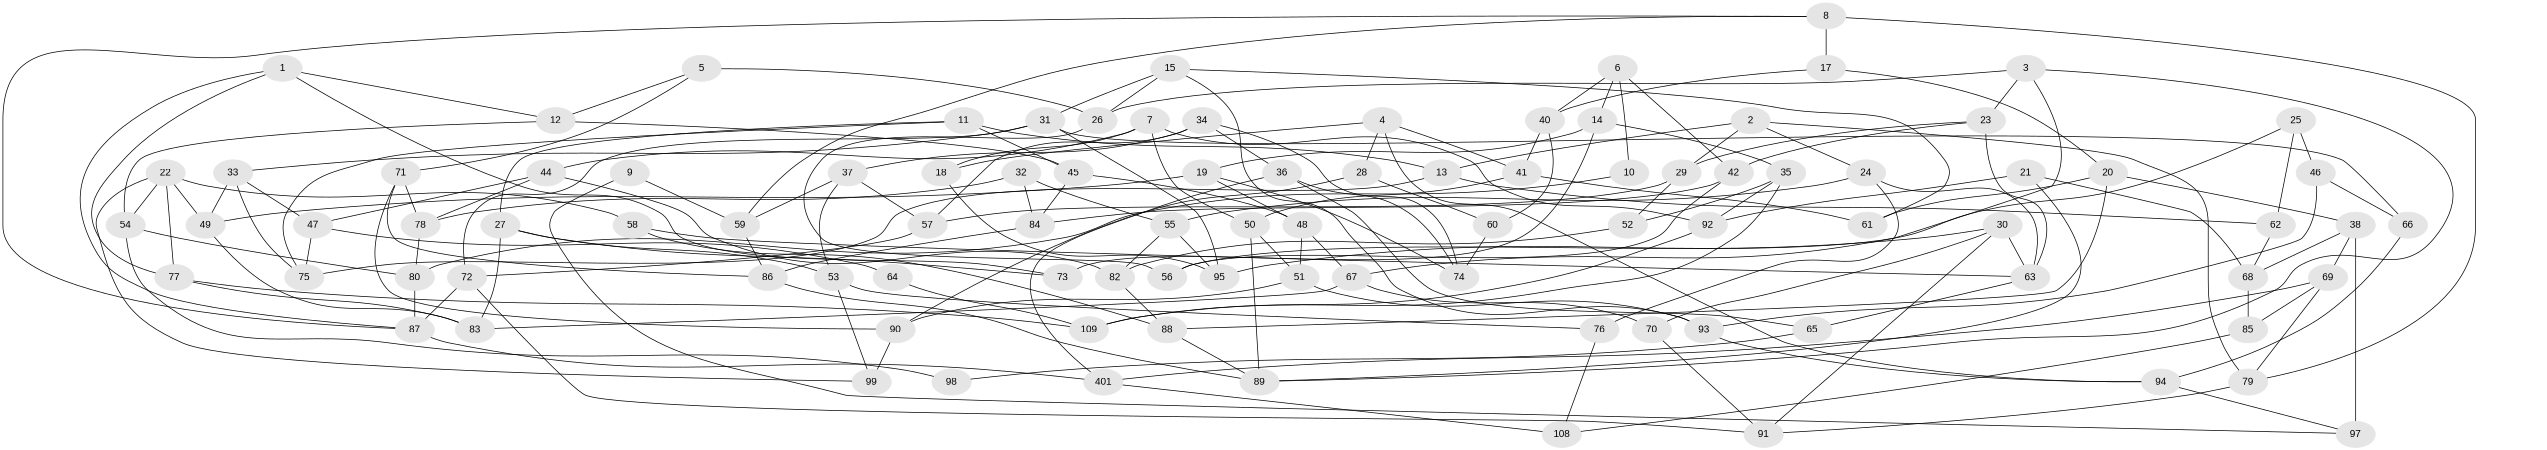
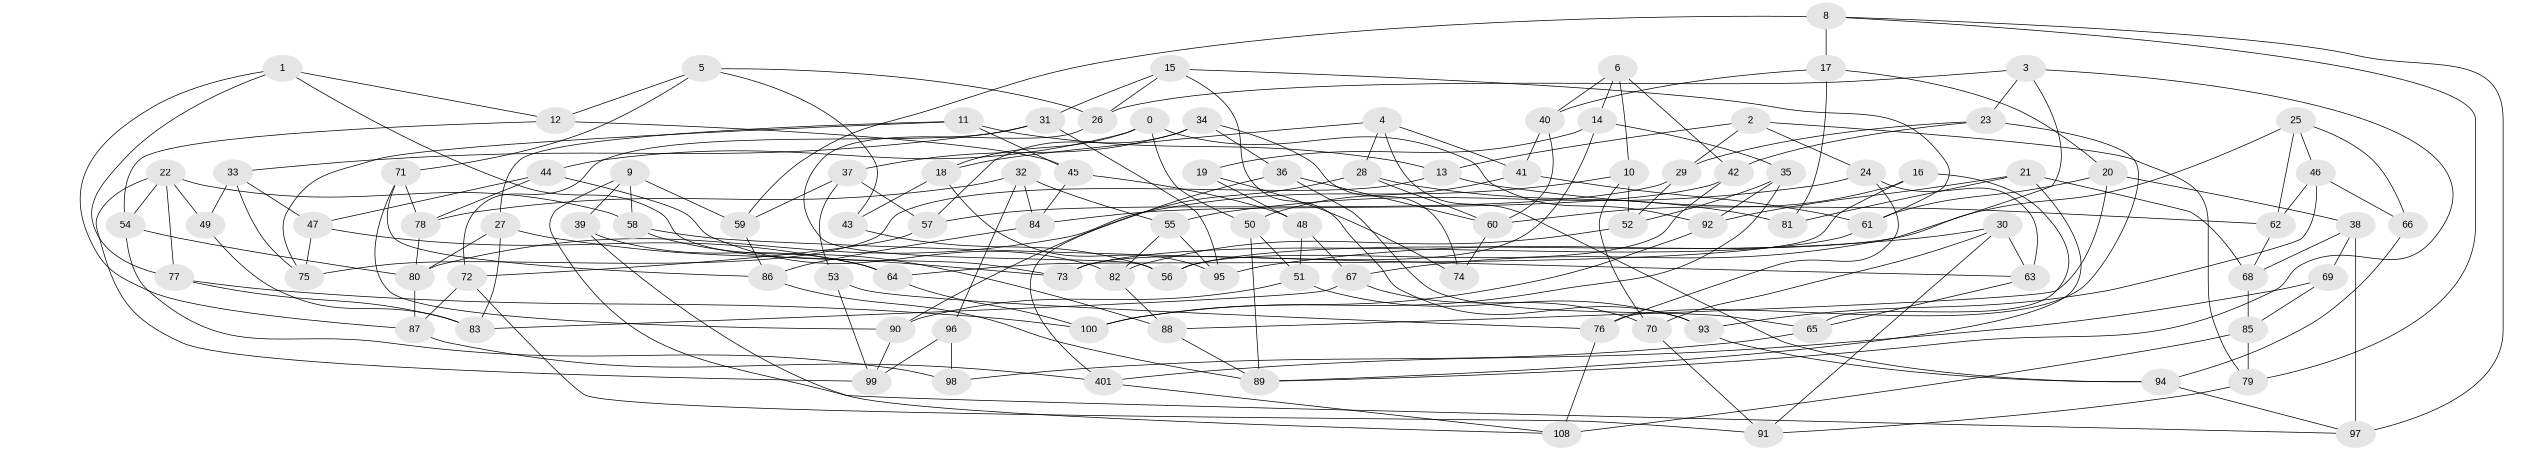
(619, 30) -> (2382, 60)
(1150, 121) -> (1150, 121)
(1740, 138) -> (2370, 158)
none -> (1918, 173)
(944, 195) -> none
none -> (1629, 199)
none -> (2296, 199)
none -> (632, 206)
(2039, 208) -> (2080, 289)
(1408, 212) -> (1387, 199)
none -> (580, 225)
none -> (848, 225)
none -> (1788, 225)
none -> (1603, 242)
(668, 250) -> (458, 251)
none -> (1465, 250)
none -> (952, 330)
(1089, 330) -> (1089, 330)
(2288, 330) -> (2248, 359)
